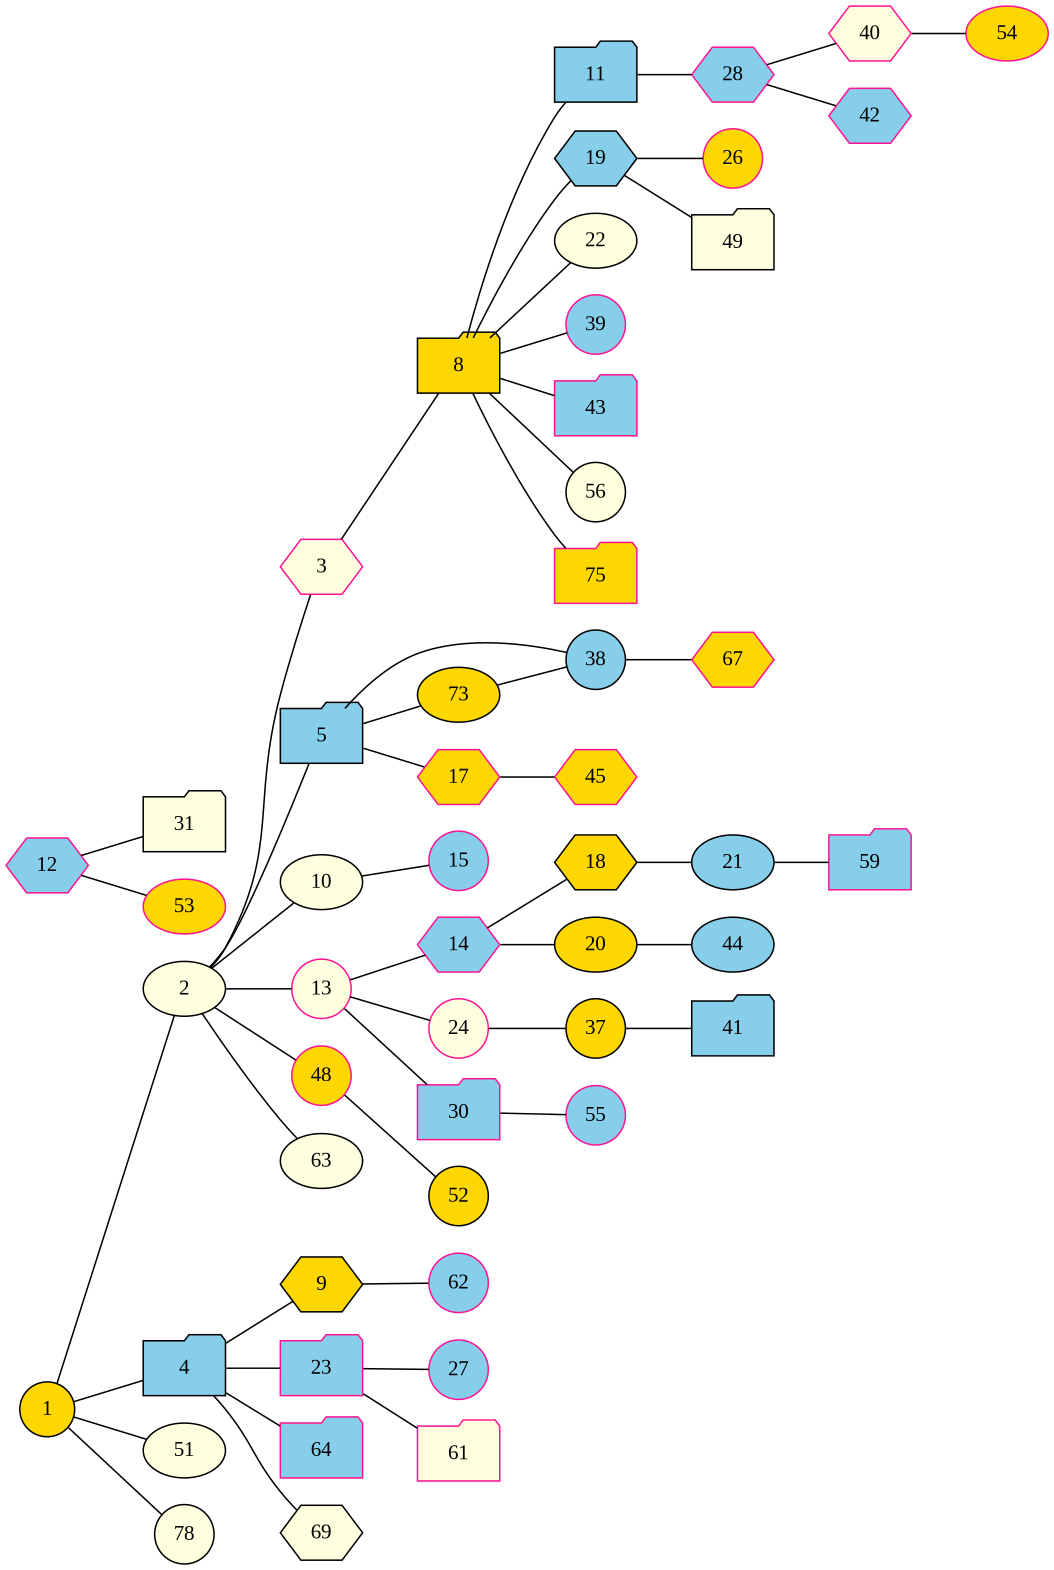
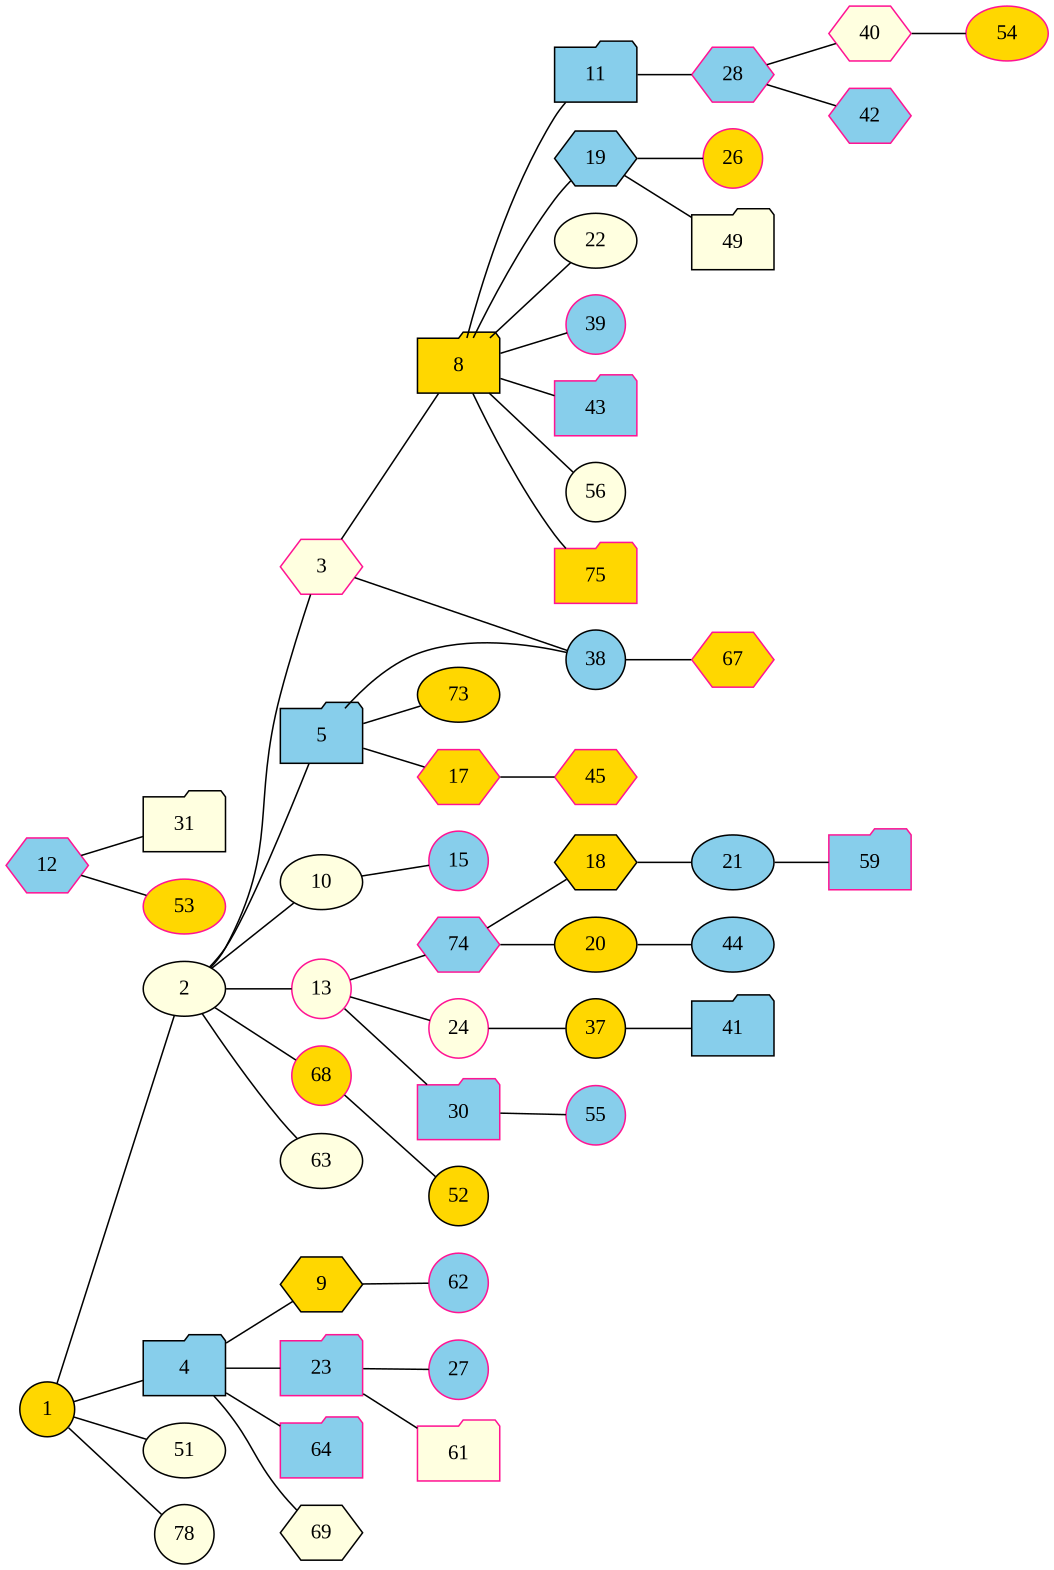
(532, 676) -> (461, 614)
(459, 945) -> (459, 945)
(321, 1076) -> (321, 1076)
